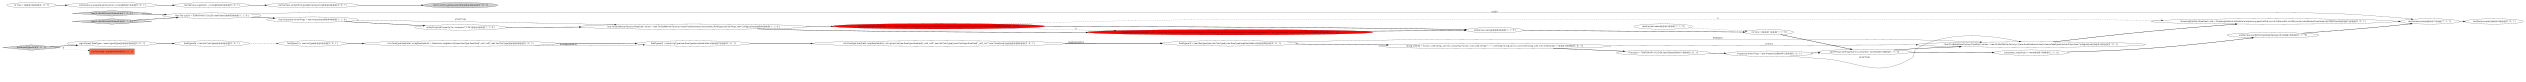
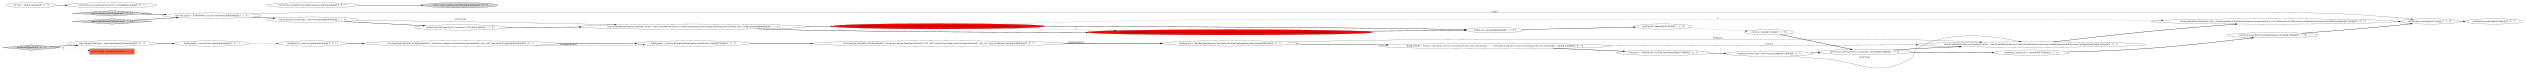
(212, 5) -> none
(1633, 31) -> (1578, 28)
